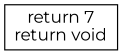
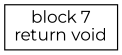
(61, 27) -> (61, 27)
